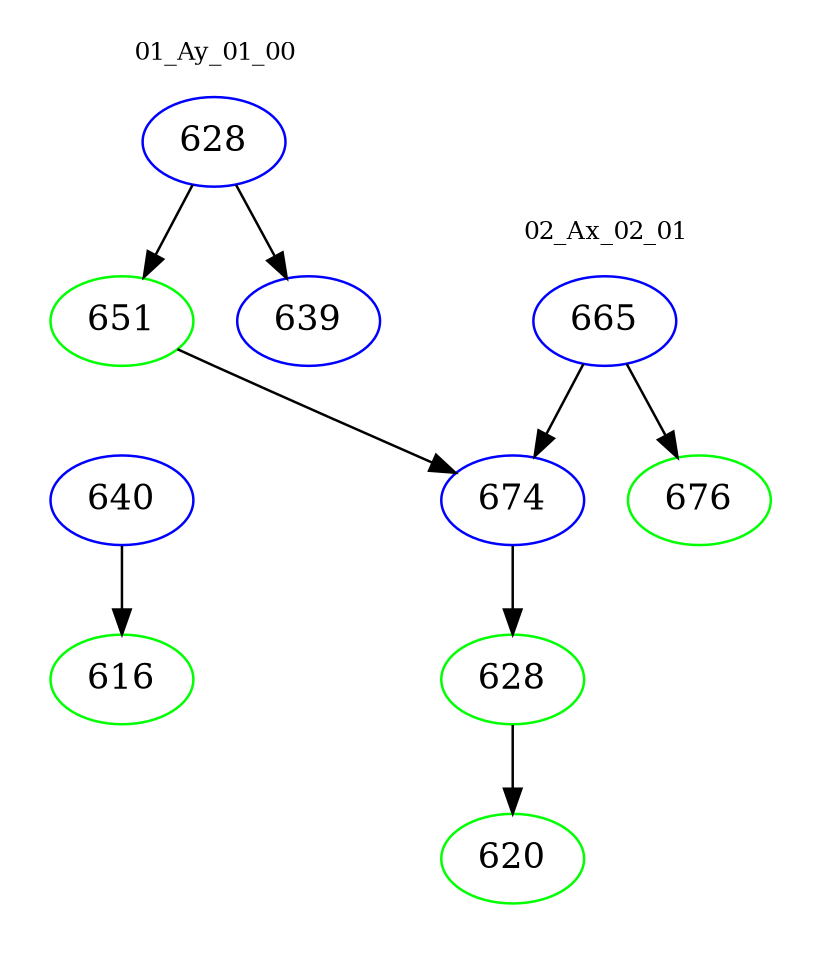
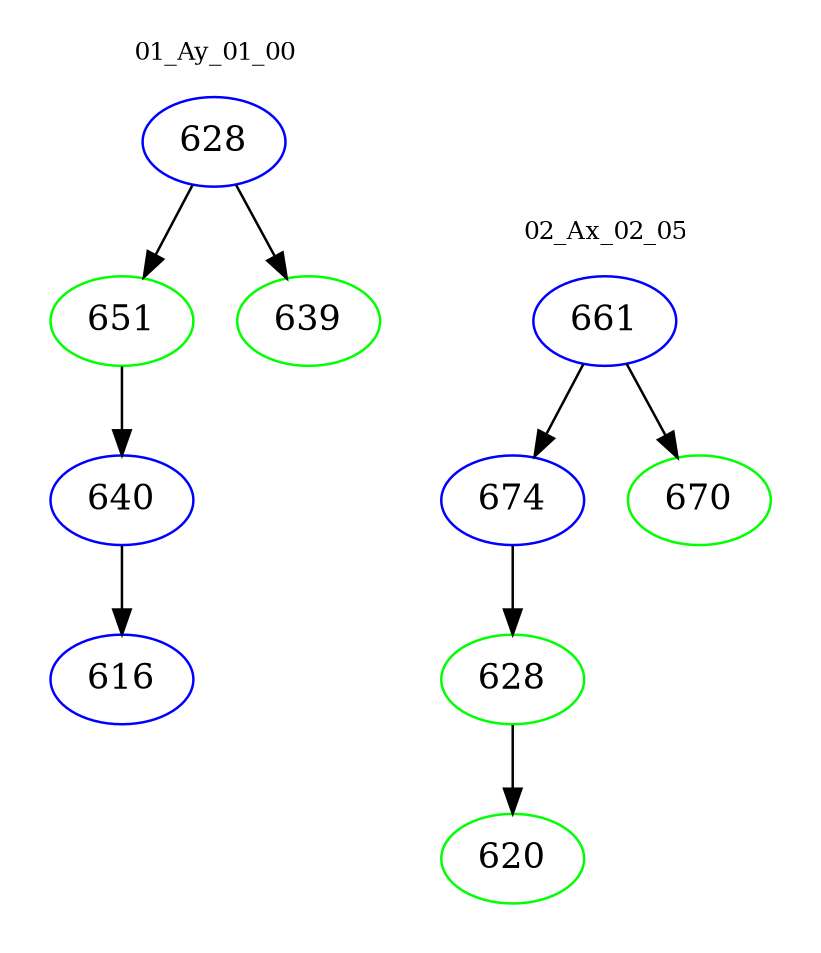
(606, 233) -> (606, 233)
(309, 321) -> (309, 321)
(605, 321) -> (605, 321)
(304, 406) -> (122, 398)
(699, 500) -> (699, 500)
(122, 679) -> (122, 679)
